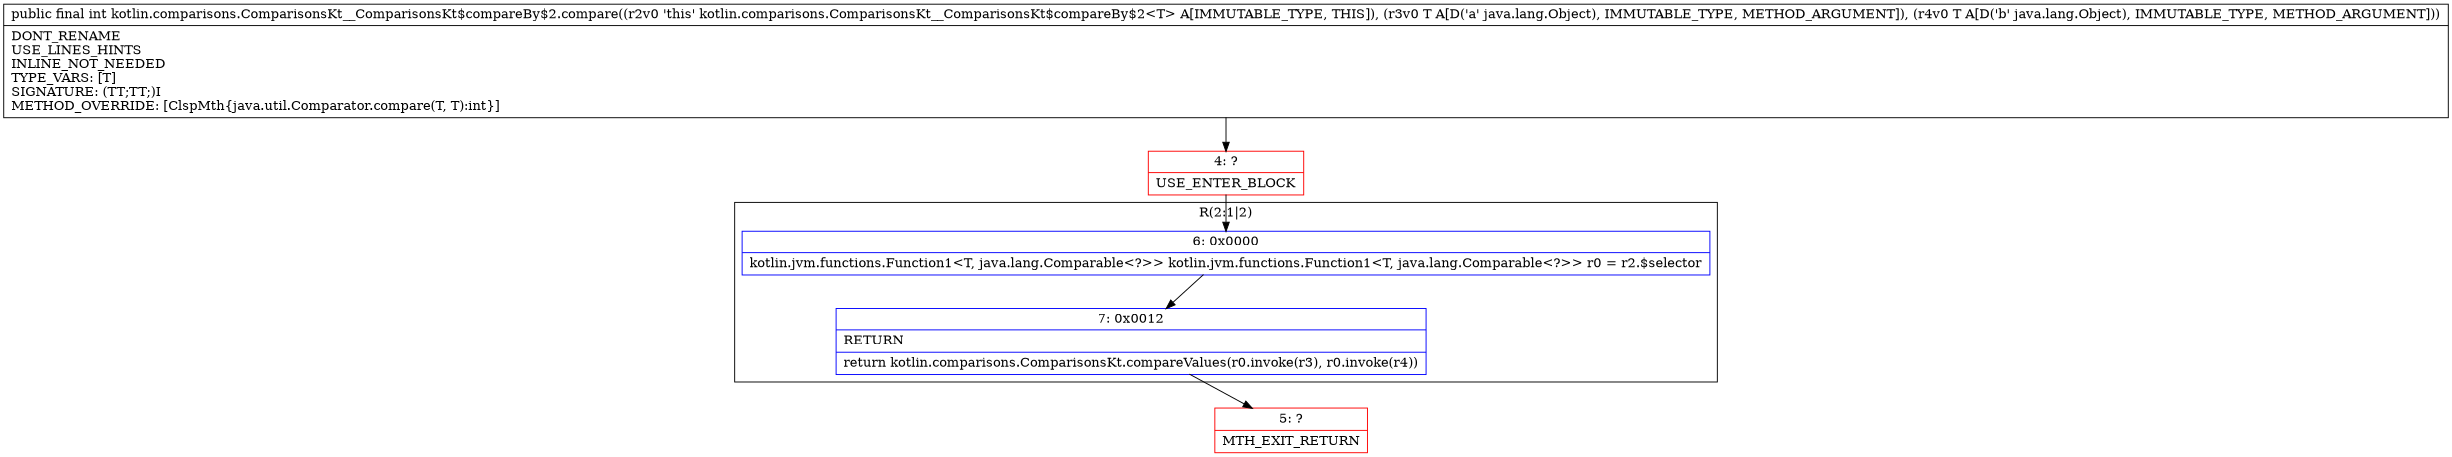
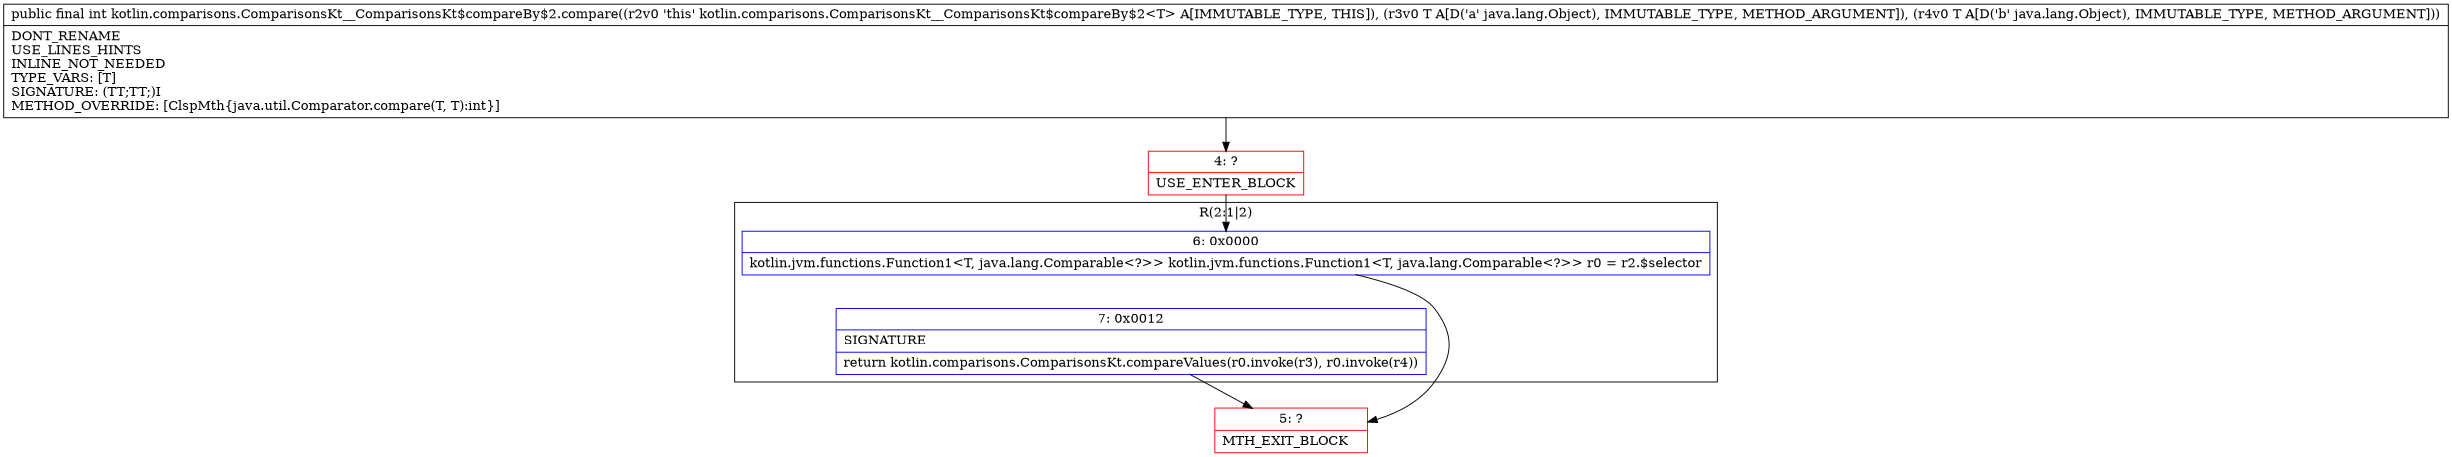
(1188, 288) -> (1448, 336)
(874, 341) -> (885, 341)
(1291, 441) -> (1286, 441)
